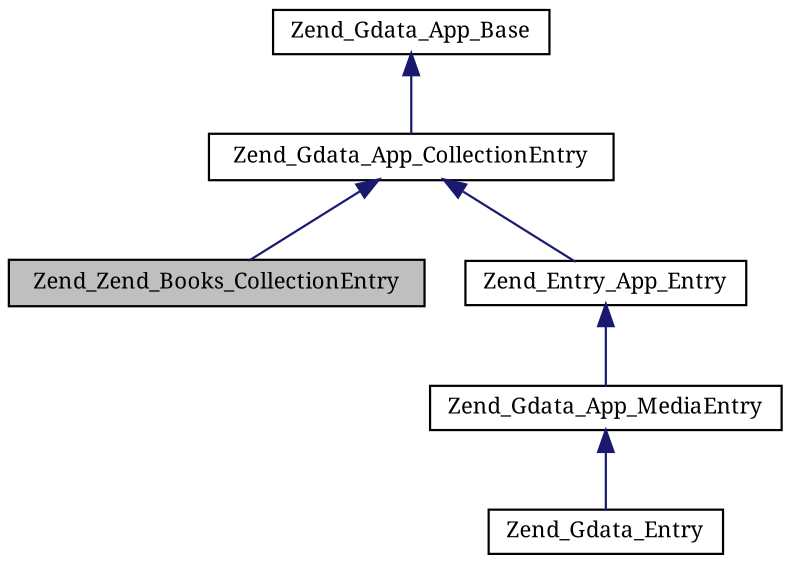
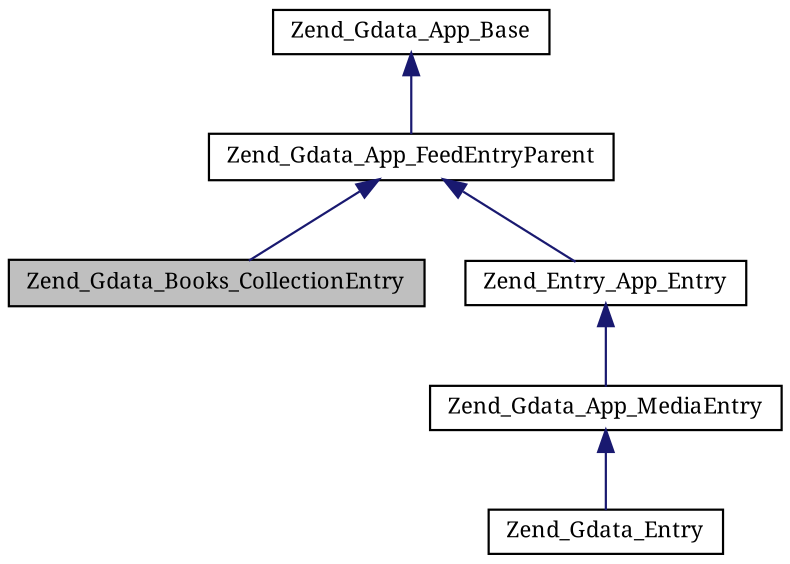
(411, 157) -> (411, 157)
(217, 283) -> (217, 283)
